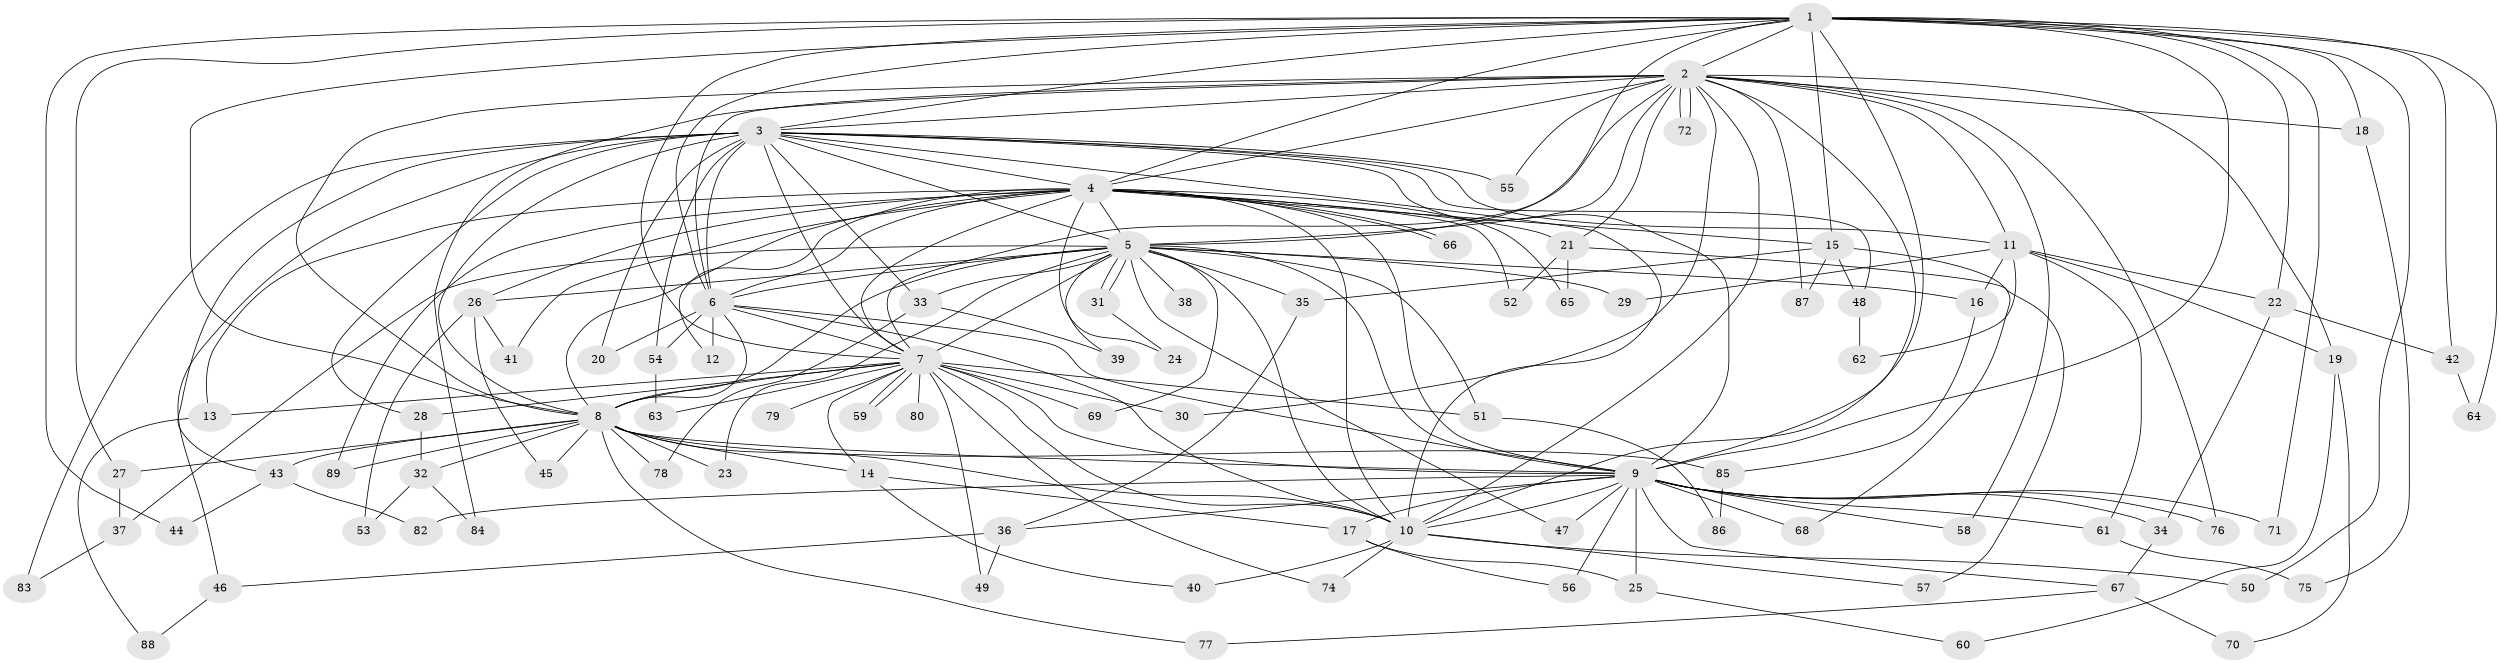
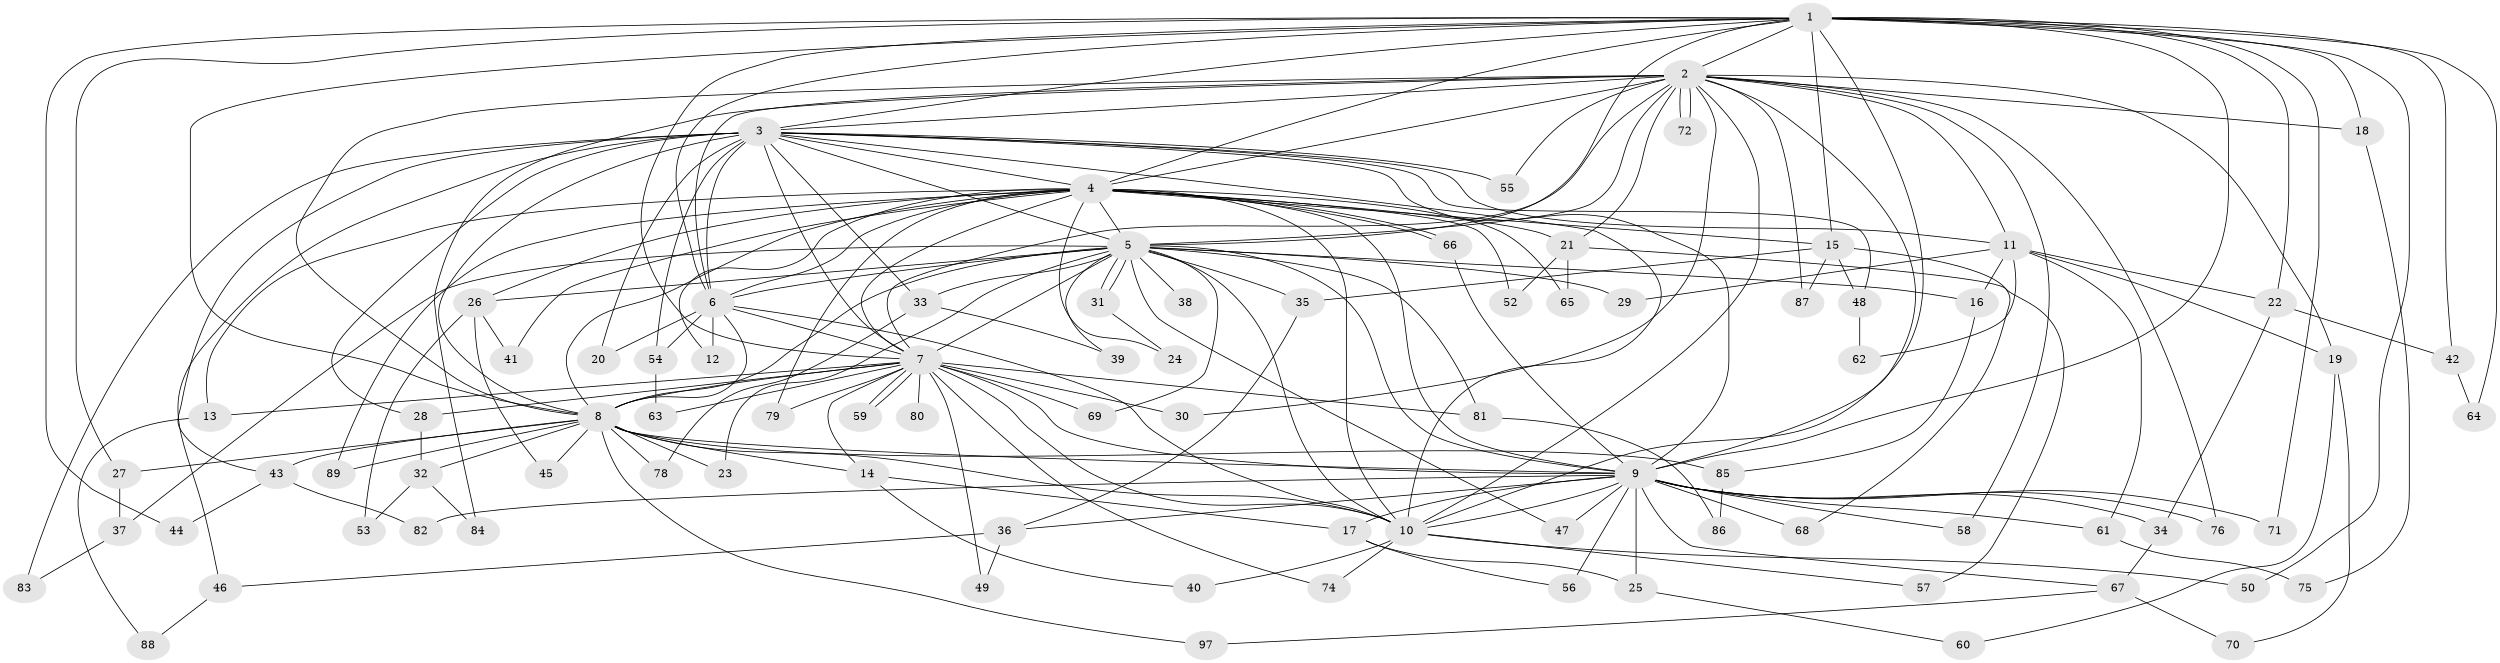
none -> (893, 237)
(1148, 390) -> (1530, 376)
(1481, 417) -> (1481, 417)
(1206, 646) -> (1206, 646)
